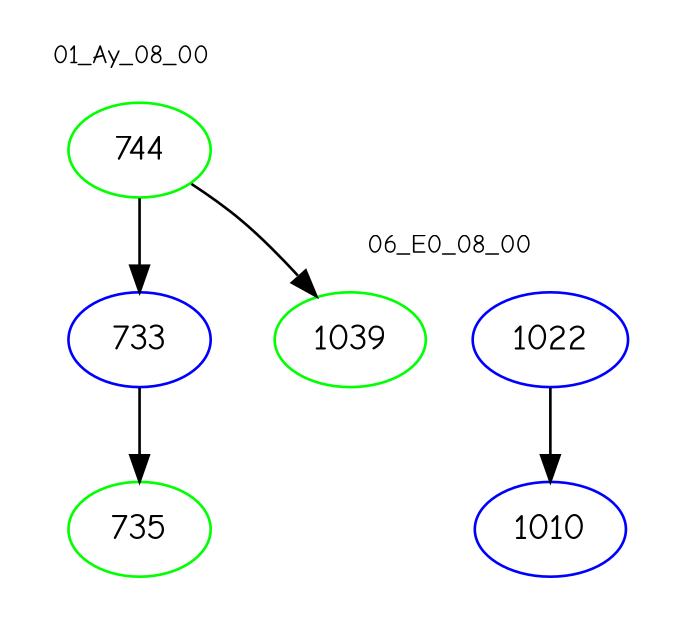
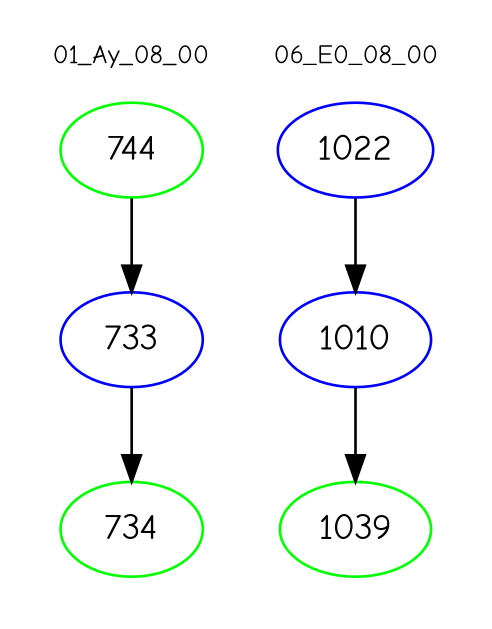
(271, 248) -> (356, 422)
(140, 529) -> (132, 529)
